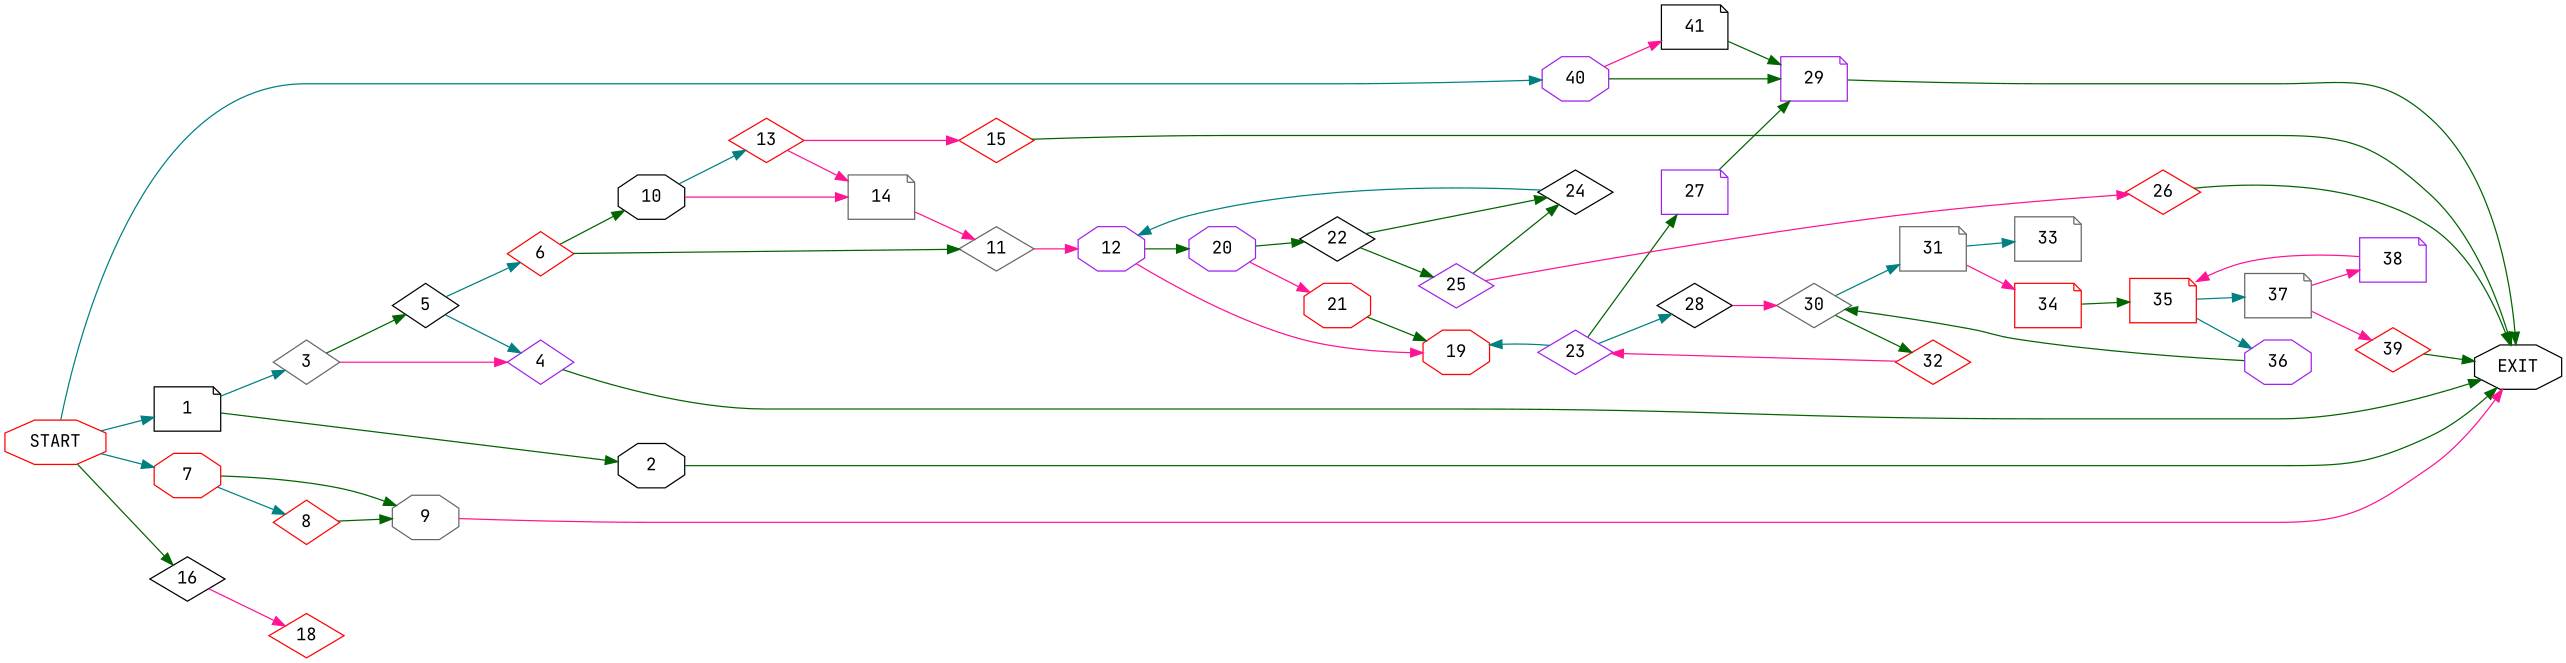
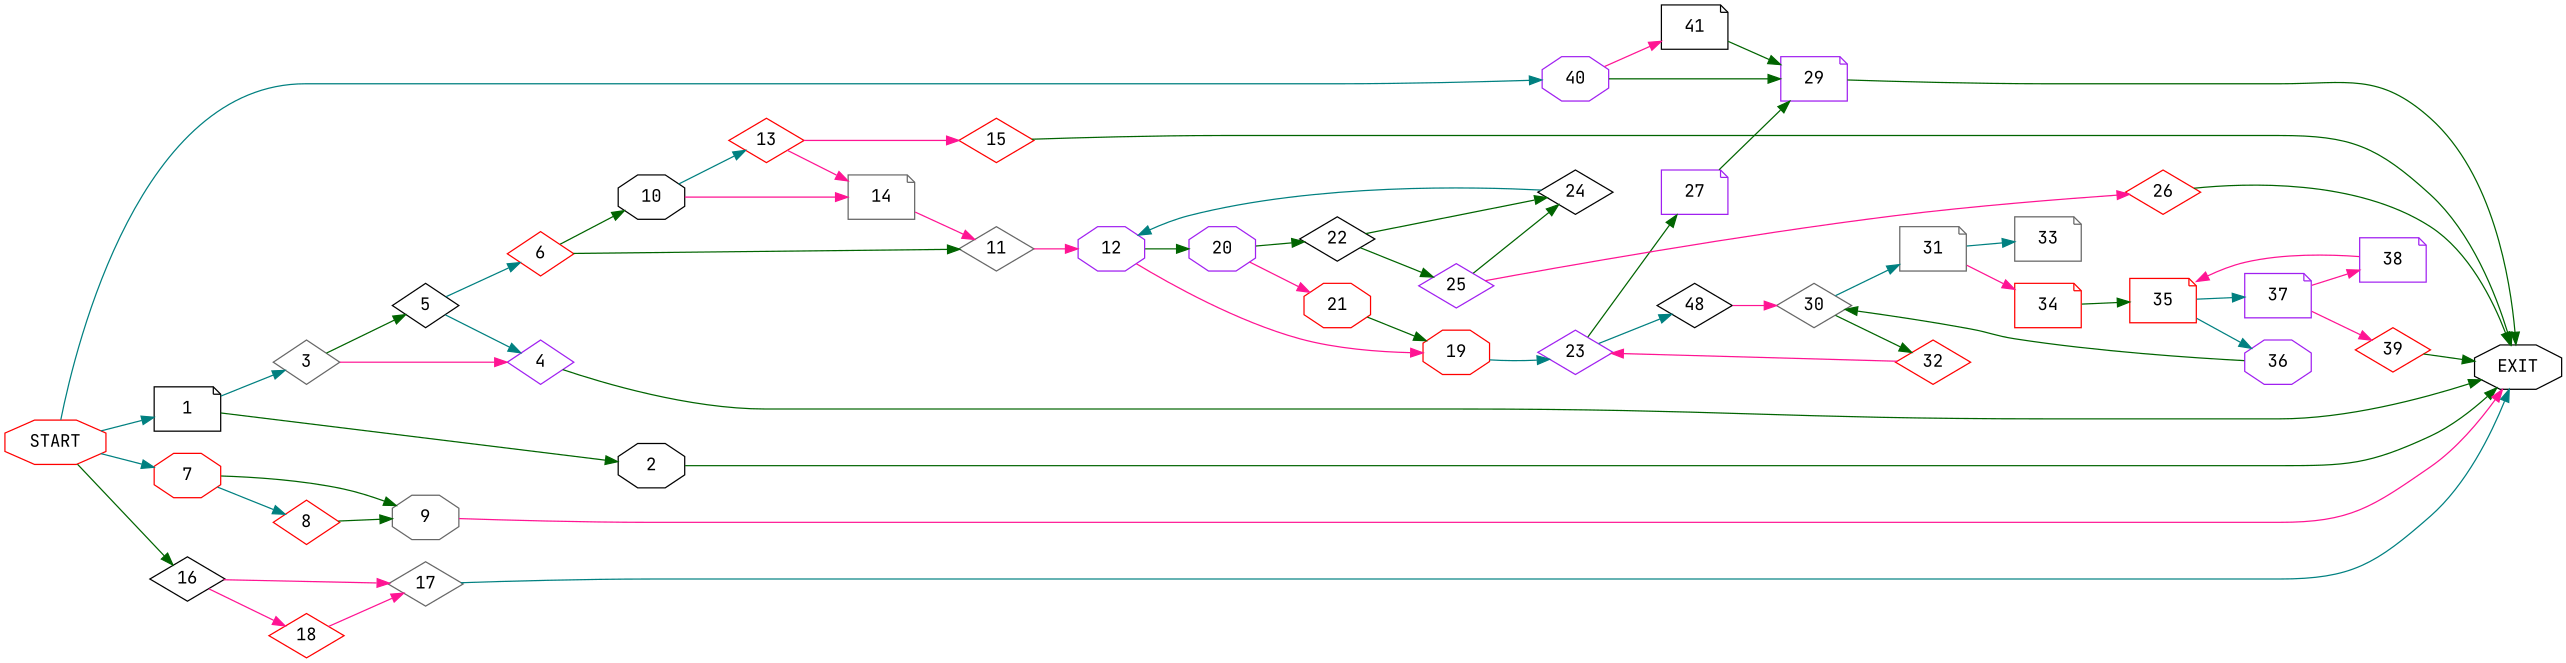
(2278, 296) -> (2278, 296)
(1695, 306) -> (1695, 306)
(1526, 344) -> (1513, 361)
none -> (426, 584)
